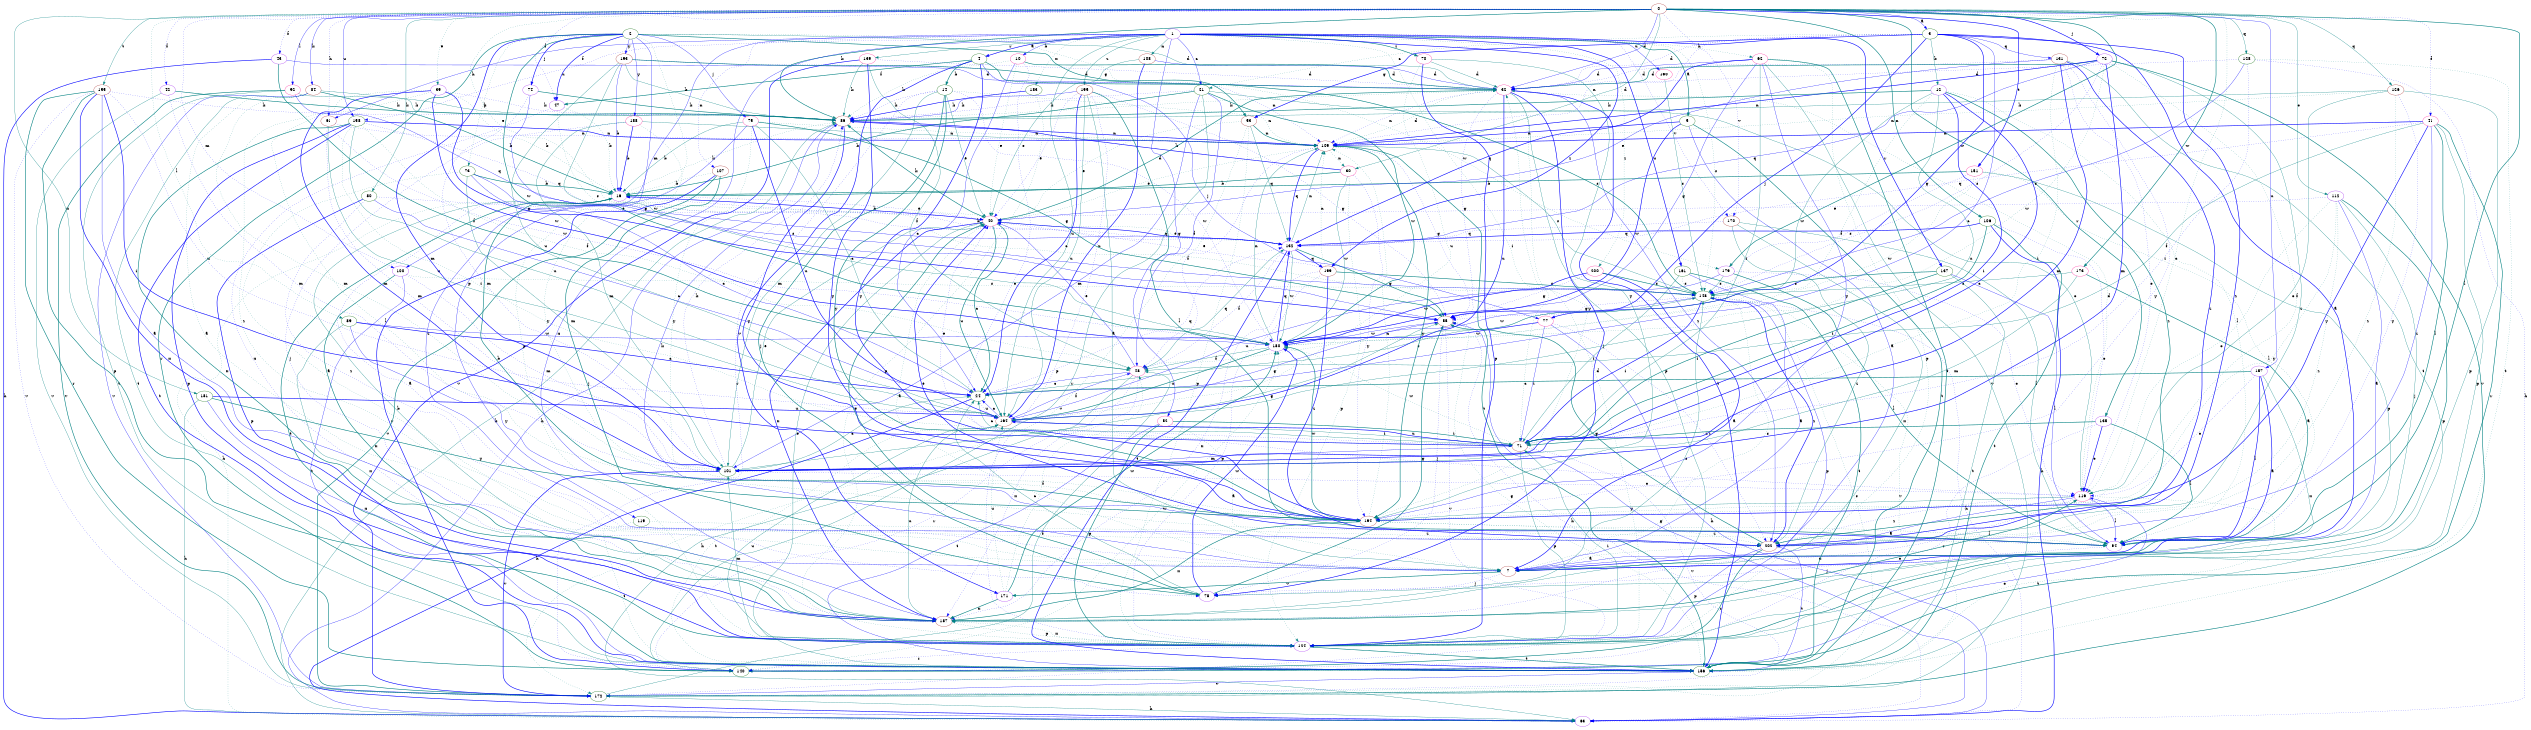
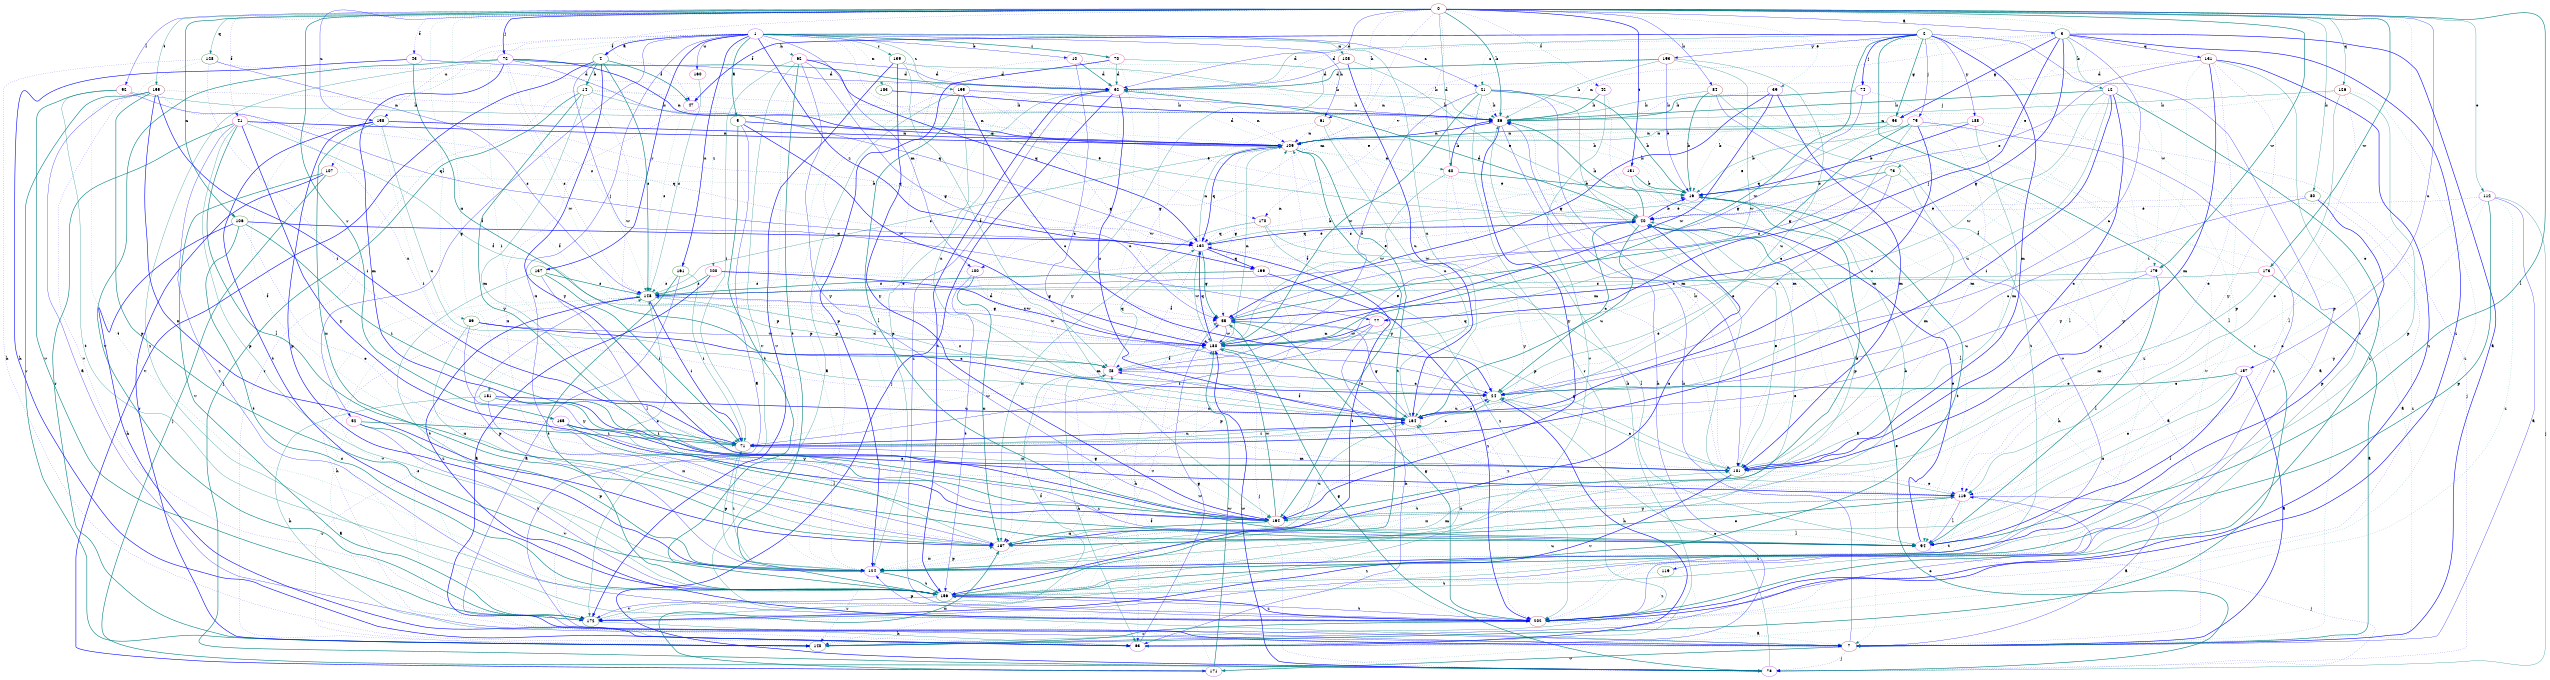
(140, 19) -> (484, 19)
(867, 59) -> (897, 59)
(1529, 134) -> (992, 134)
(2393, 321) -> (2289, 321)
none -> (1226, 603)
